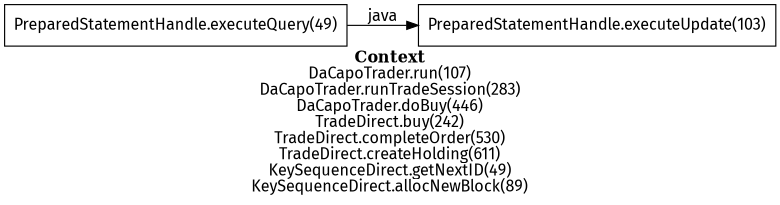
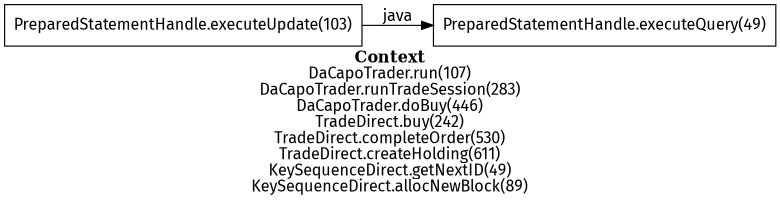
(377, 25) -> (392, 25)
